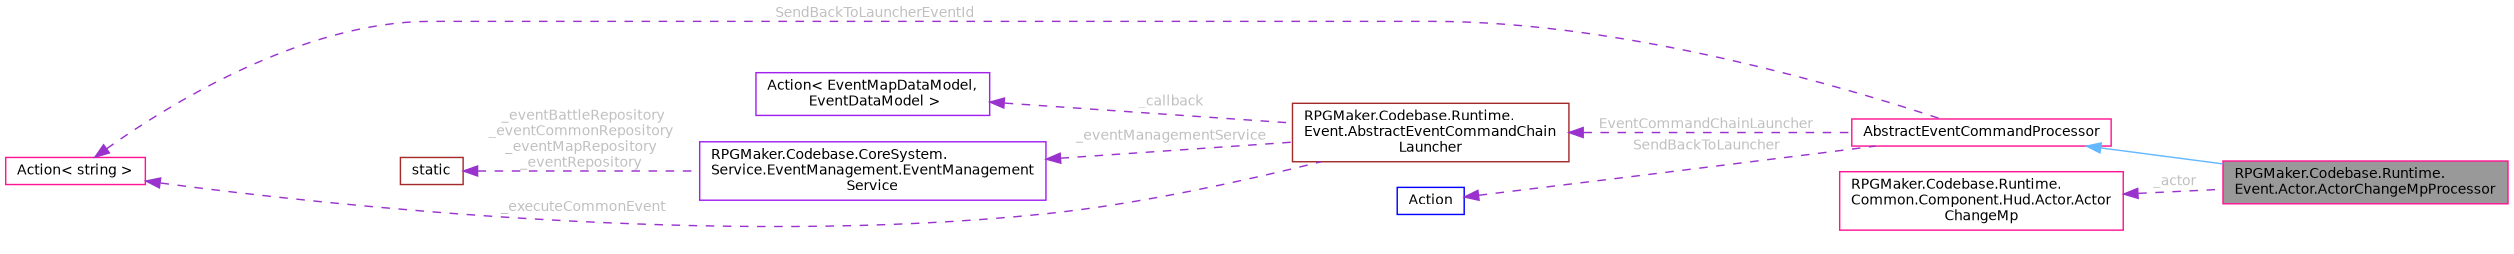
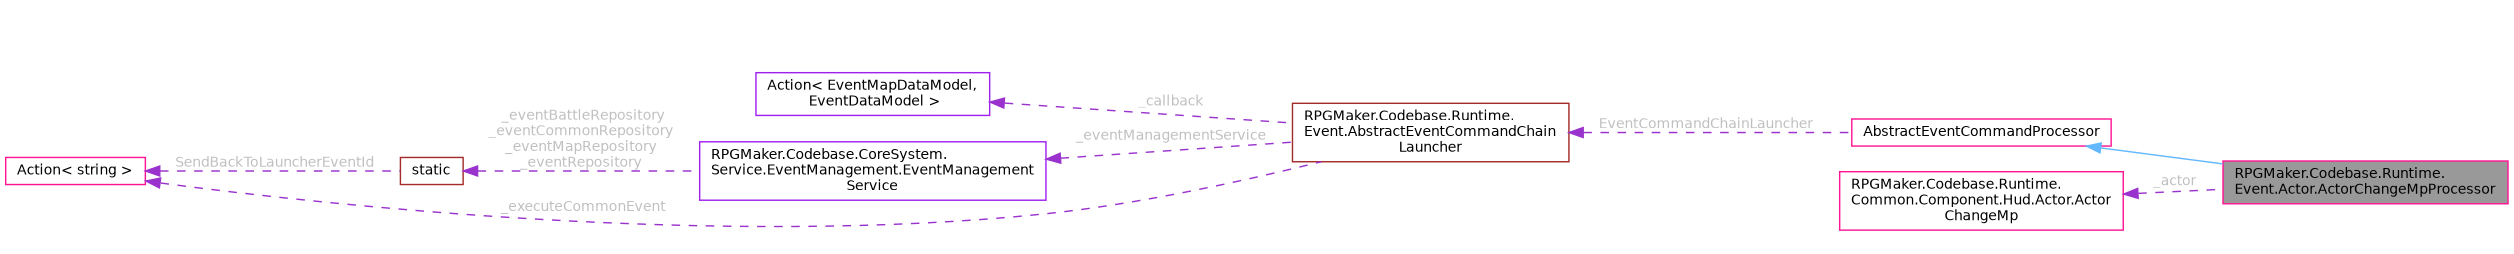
(1015, 21) -> (280, 171)
(1431, 201) -> none
